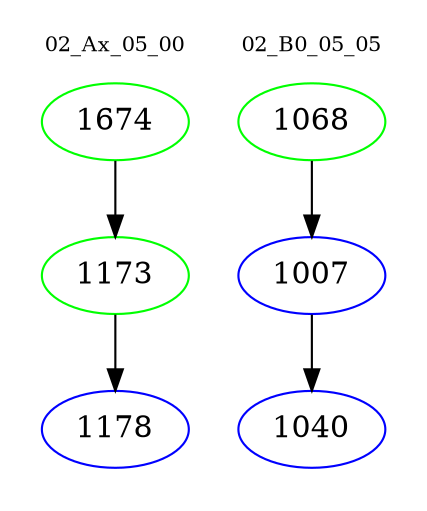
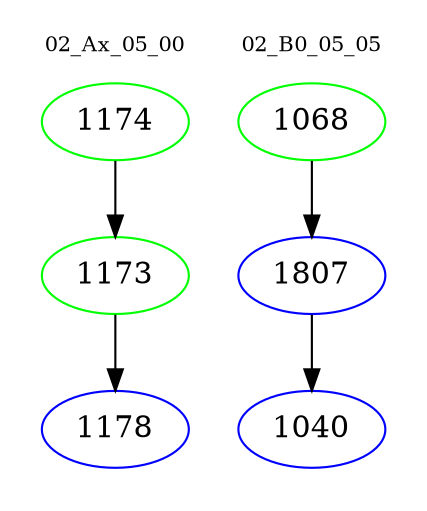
(115, 122) -> (115, 122)
(312, 276) -> (312, 276)
